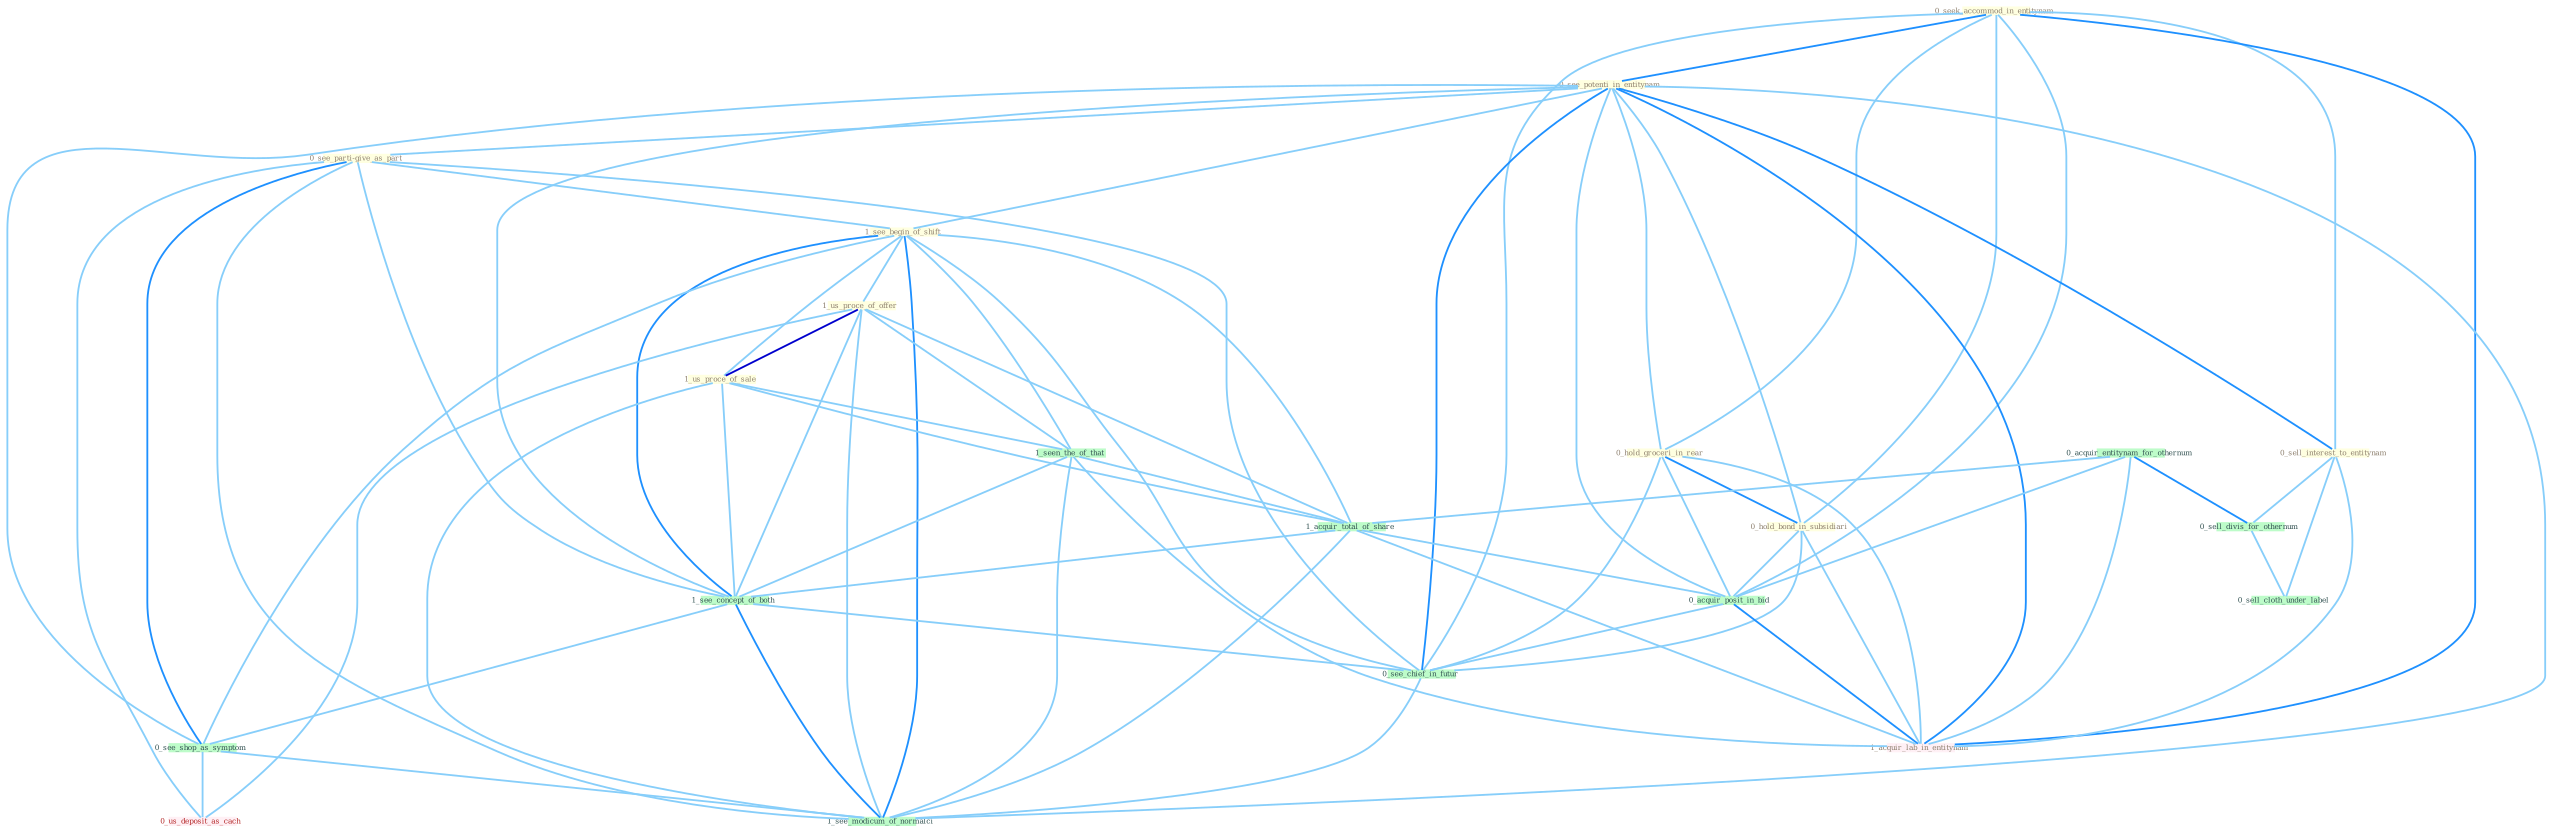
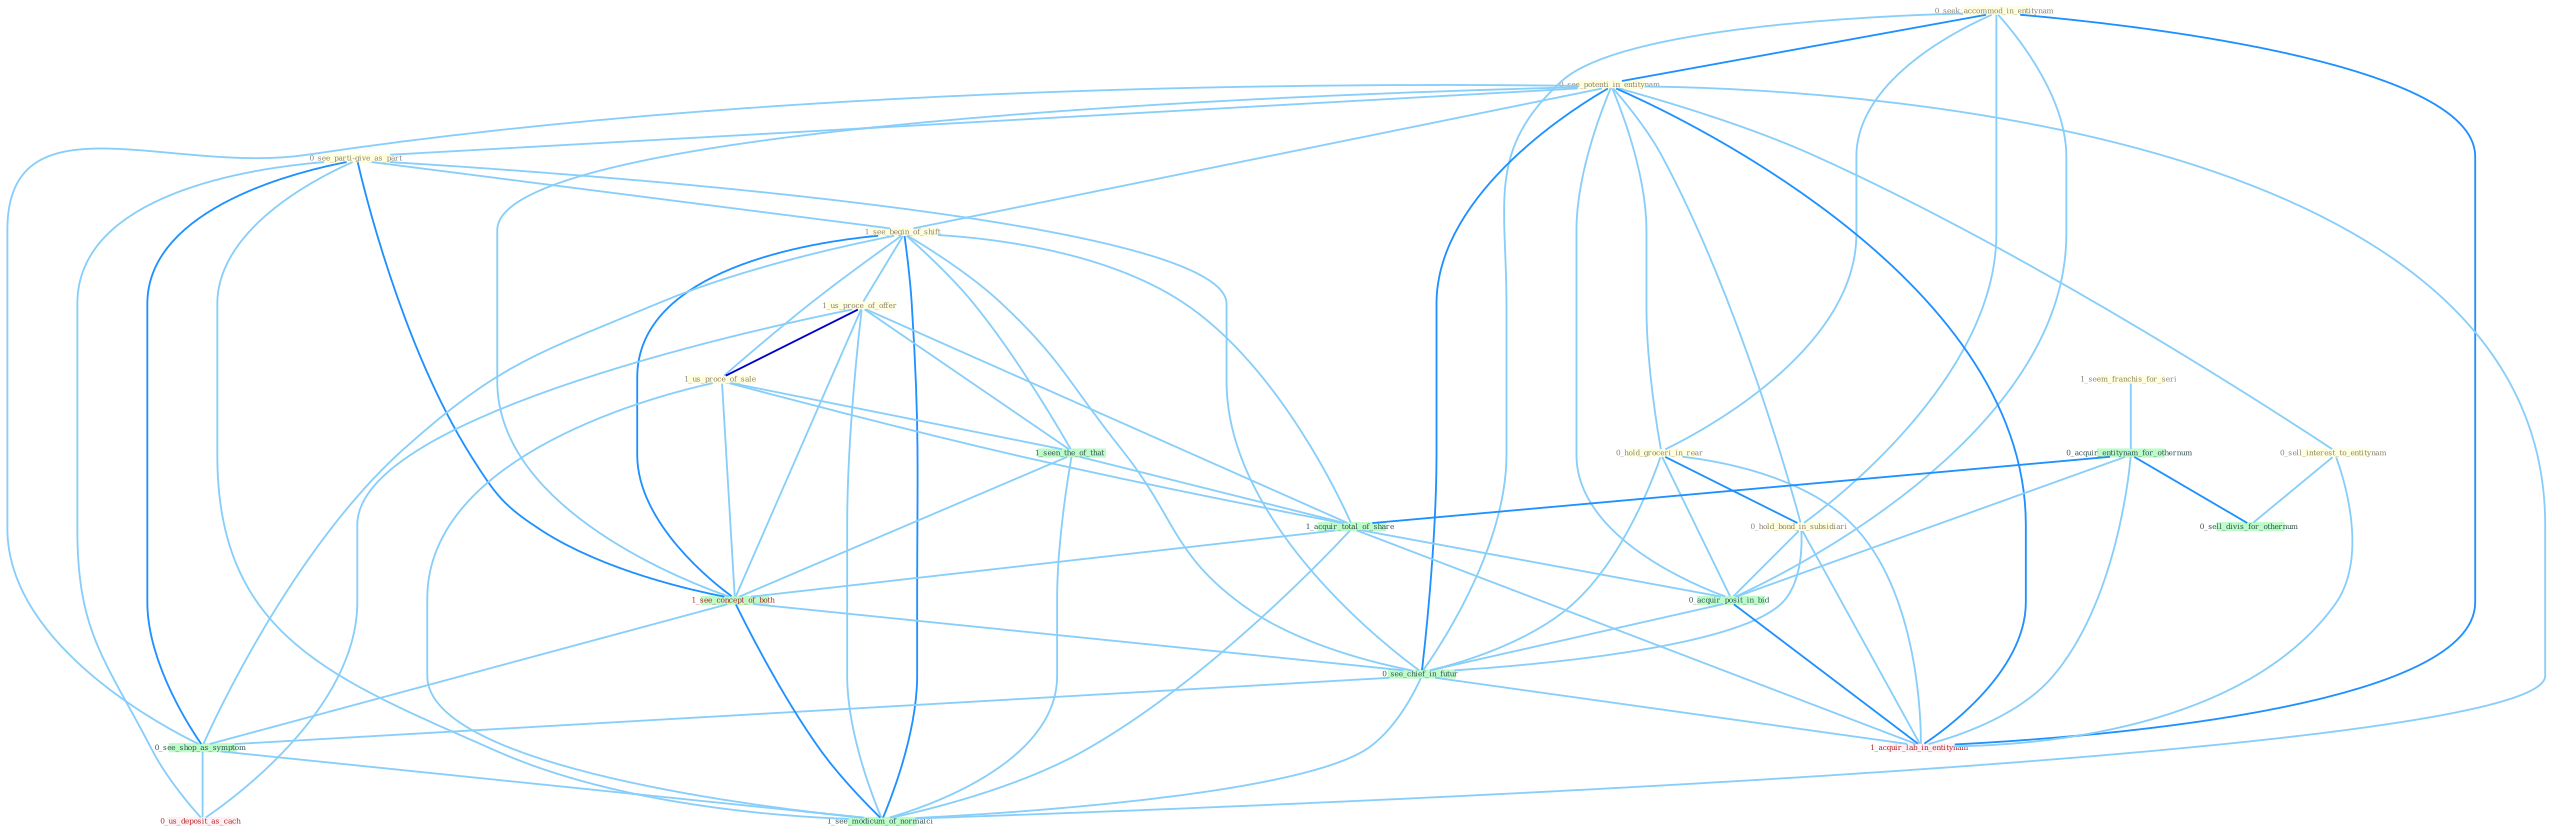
(2327, 119) -> none
(1970, 233) -> (1970, 233)
none -> (2131, 379)
(467, 449) -> (467, 449)
(1760, 488) -> (1760, 488)
(735, 600) -> (735, 600)
(2286, 600) -> none
(1442, 698) -> (1671, 711)
none -> (812, 711)
(1921, 748) -> (1921, 748)
